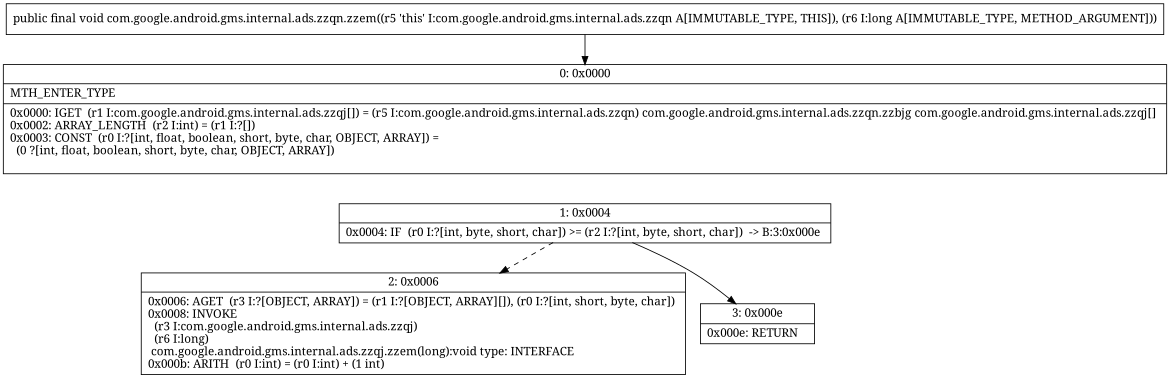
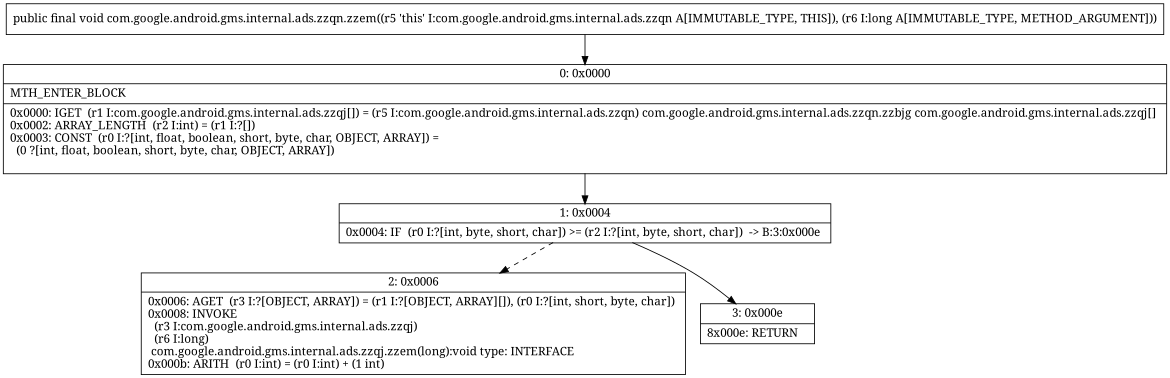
(63, 93) -> (68, 93)
none -> (585, 184)
(758, 333) -> (758, 333)
